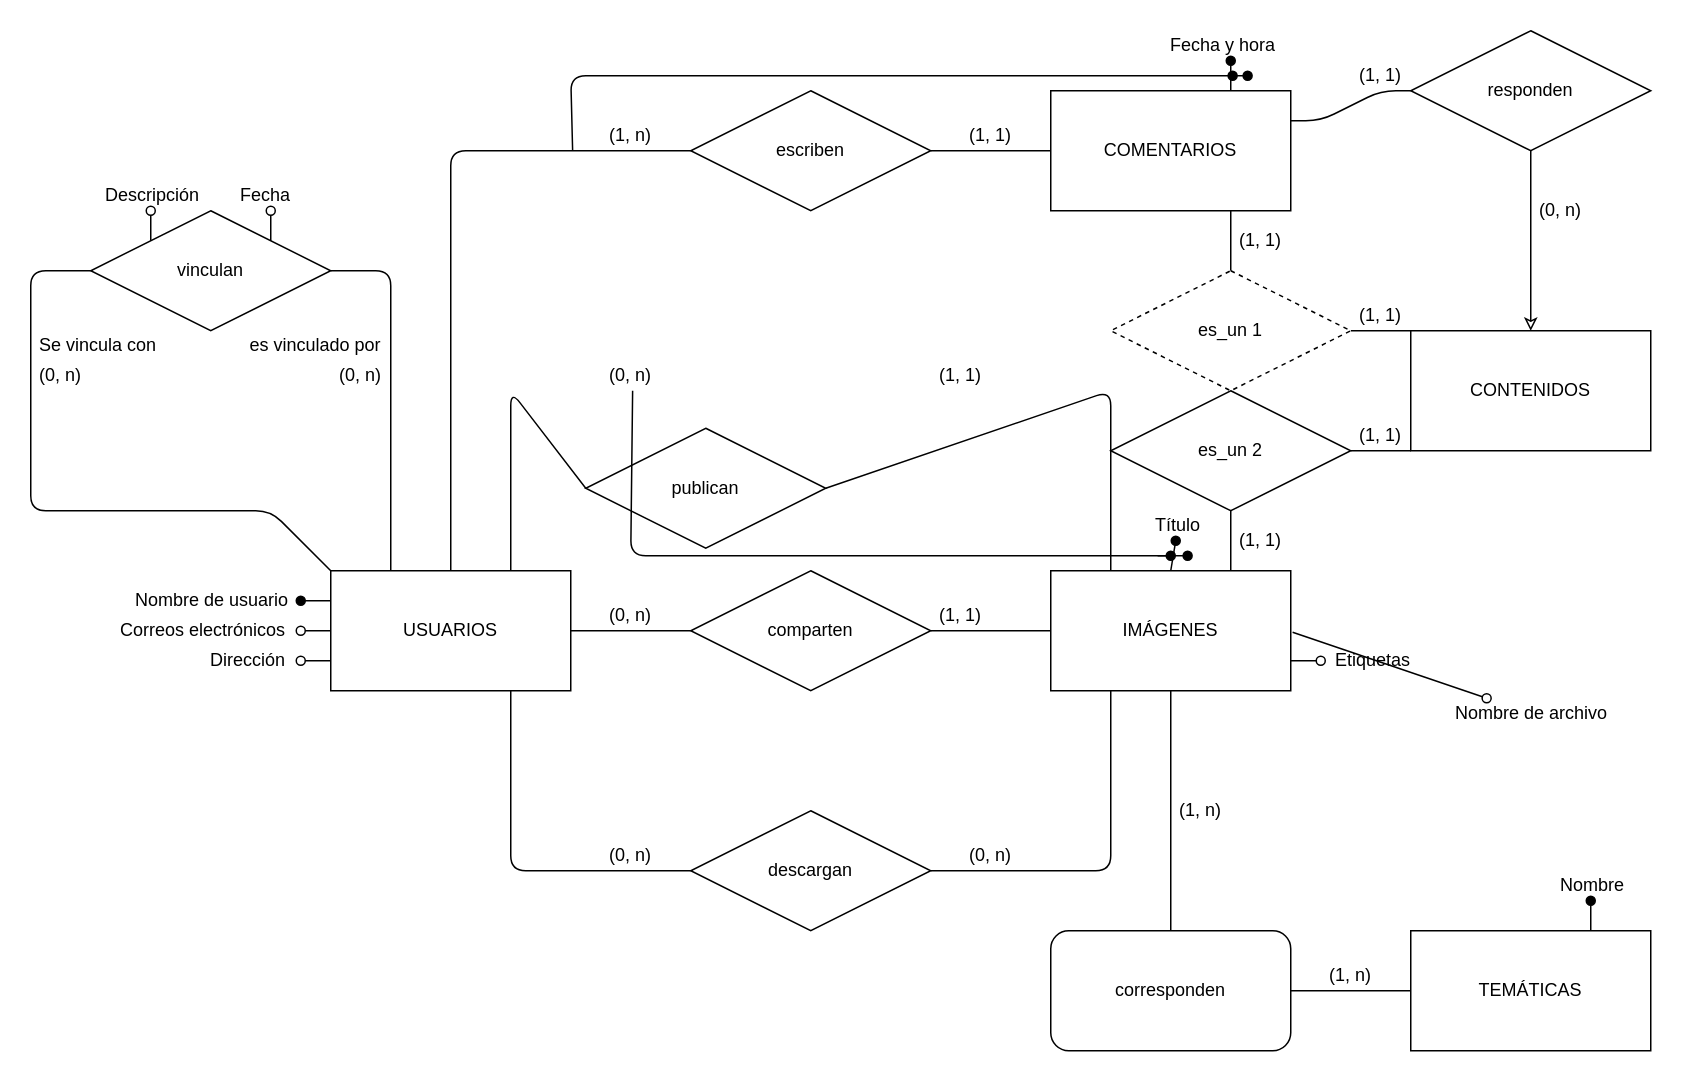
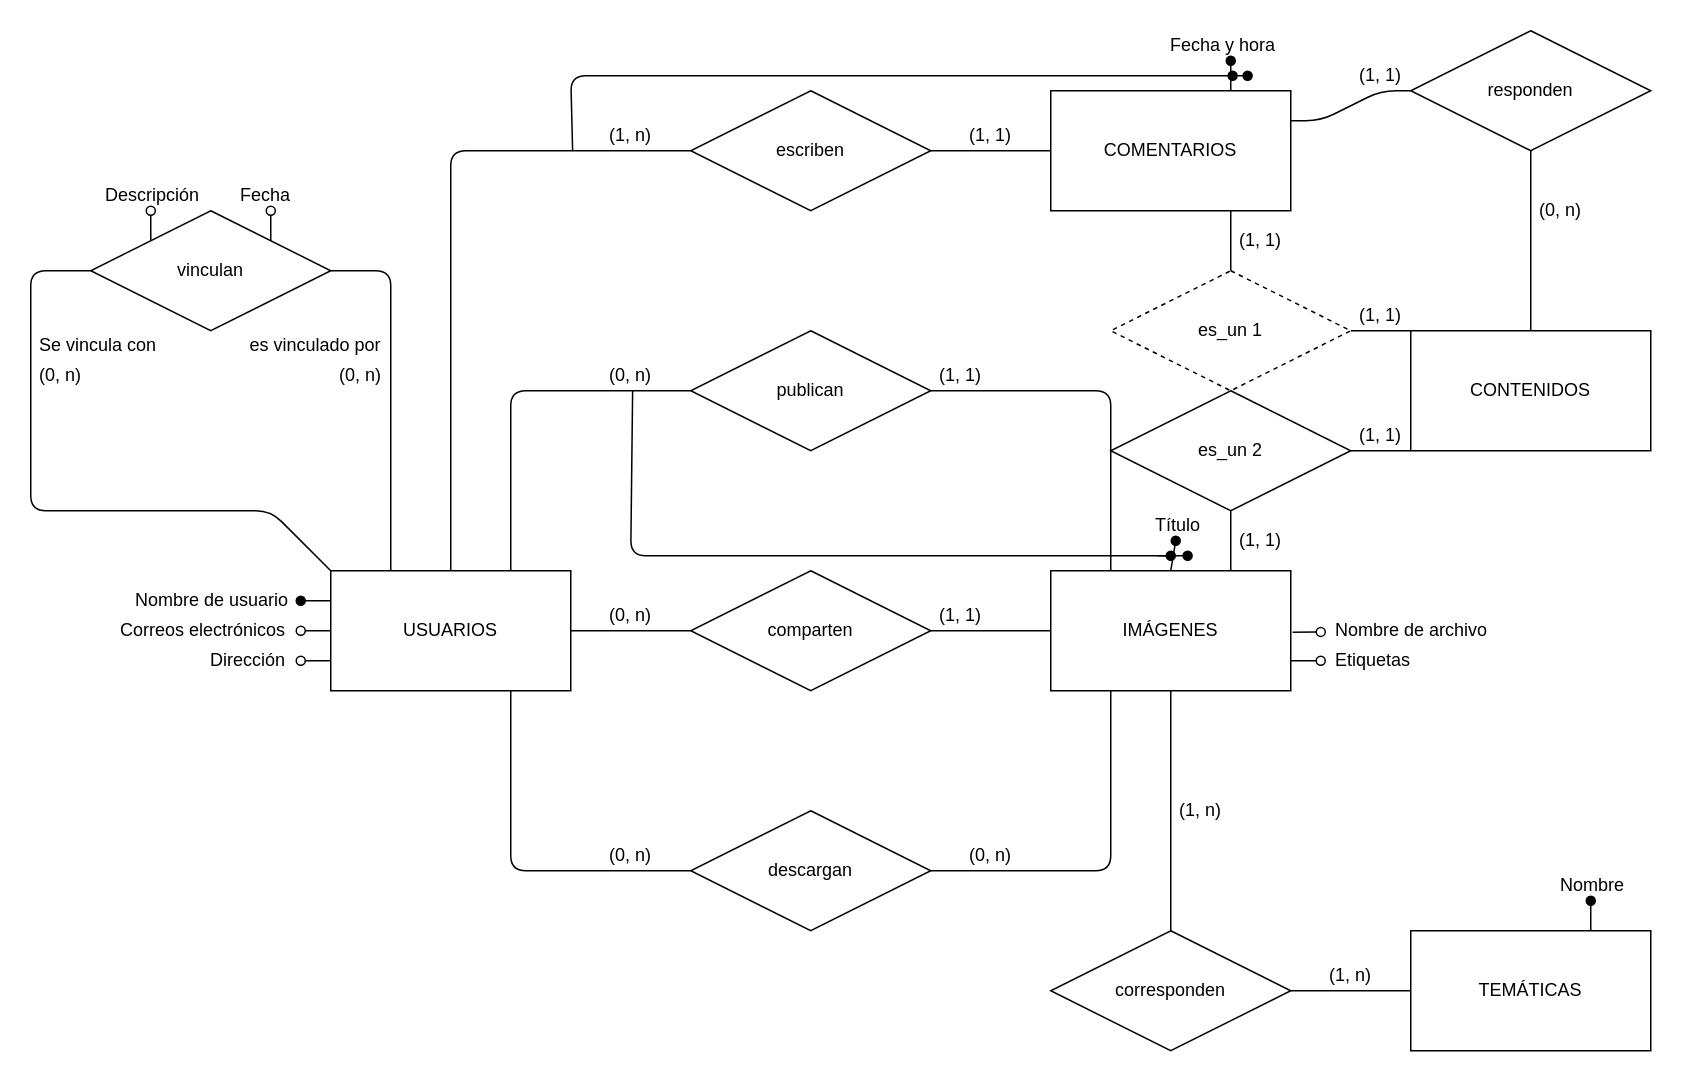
(1531, 319) -> (1531, 323)
(706, 488) -> (811, 391)
(1531, 713) -> (1411, 631)
(1171, 991) -> (1171, 991)
